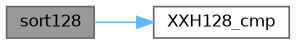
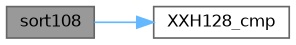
(50, 22) -> (50, 22)
